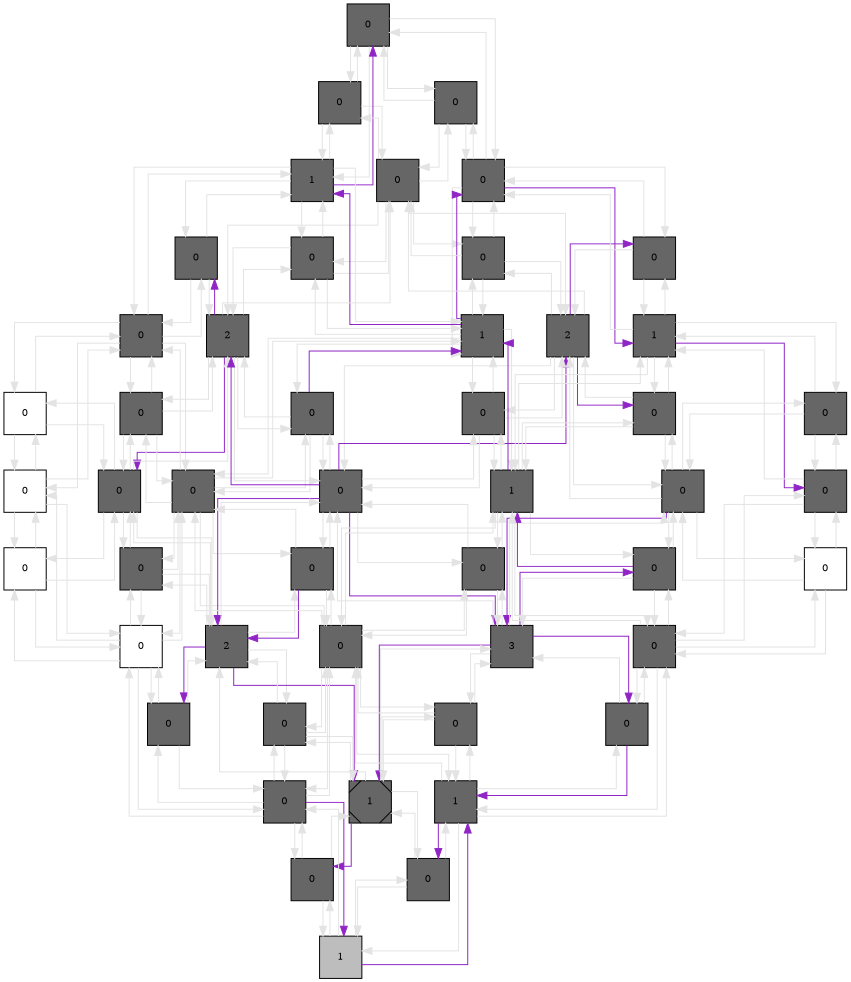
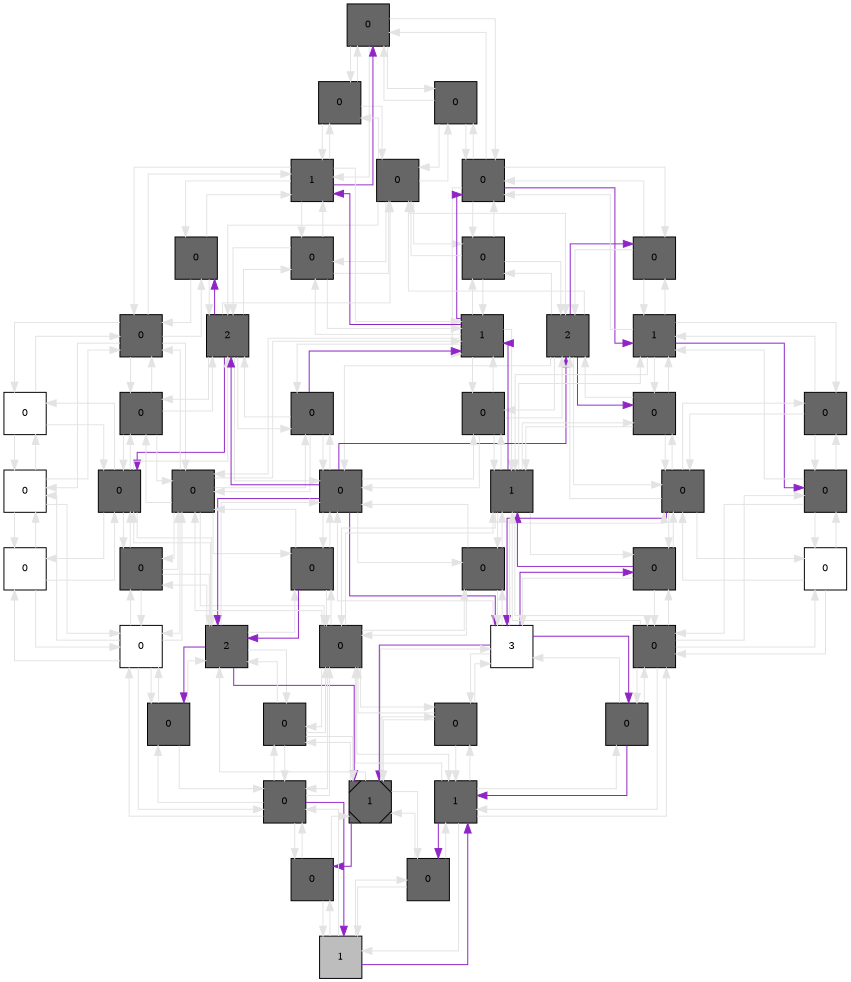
(512, 647) -> (512, 647)
